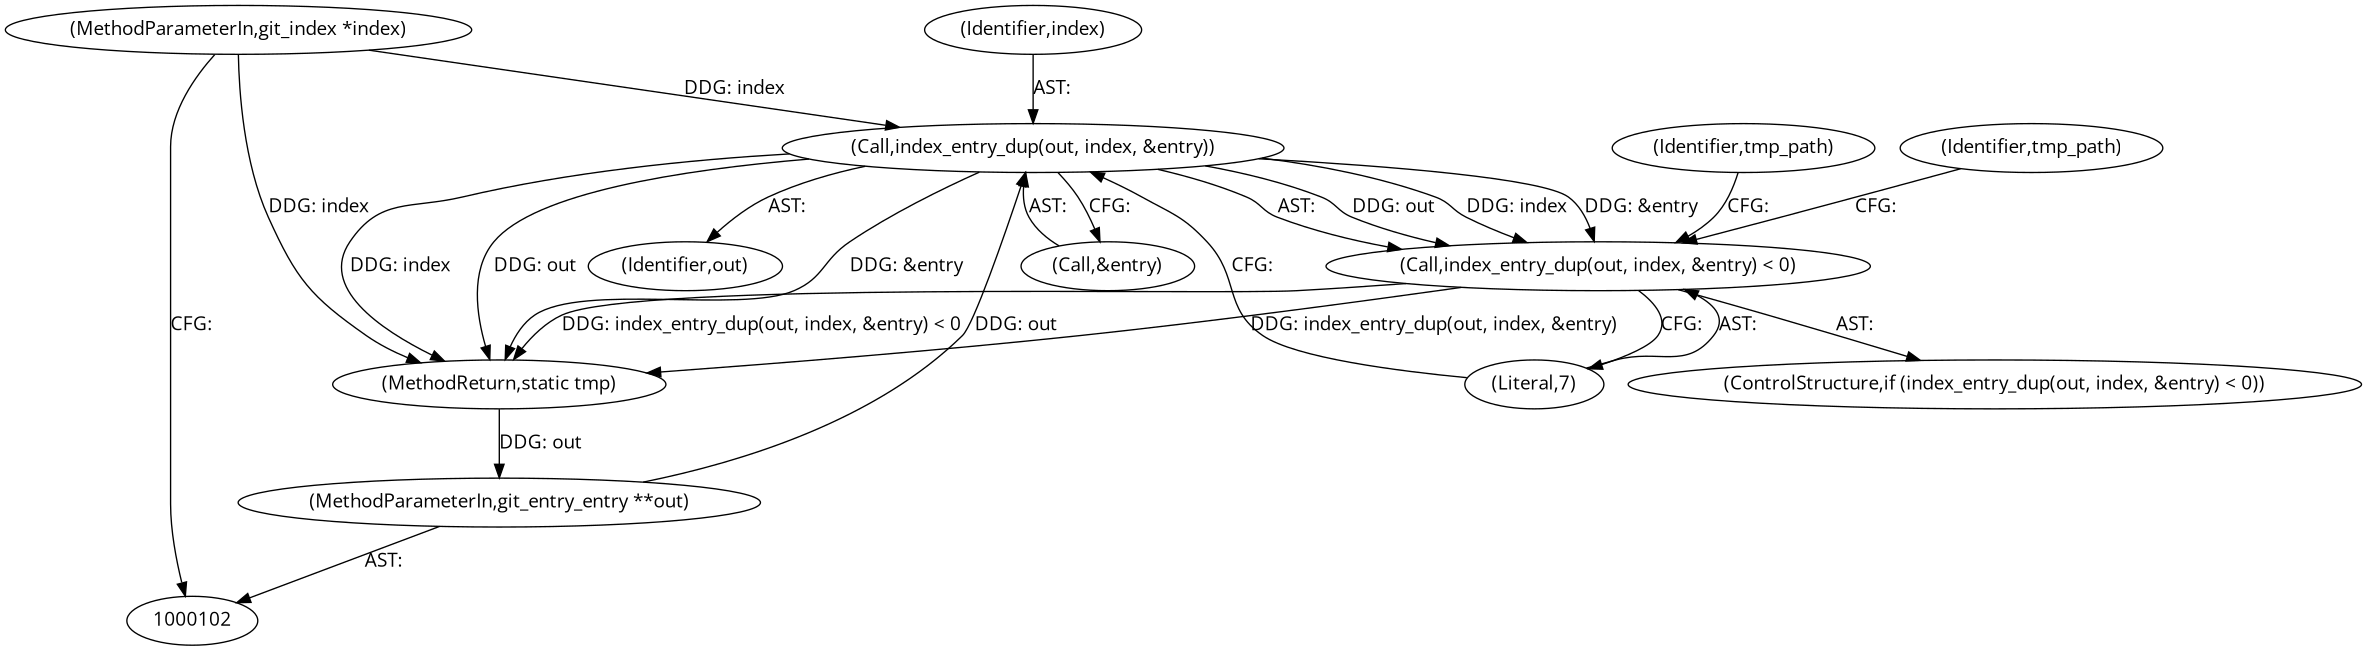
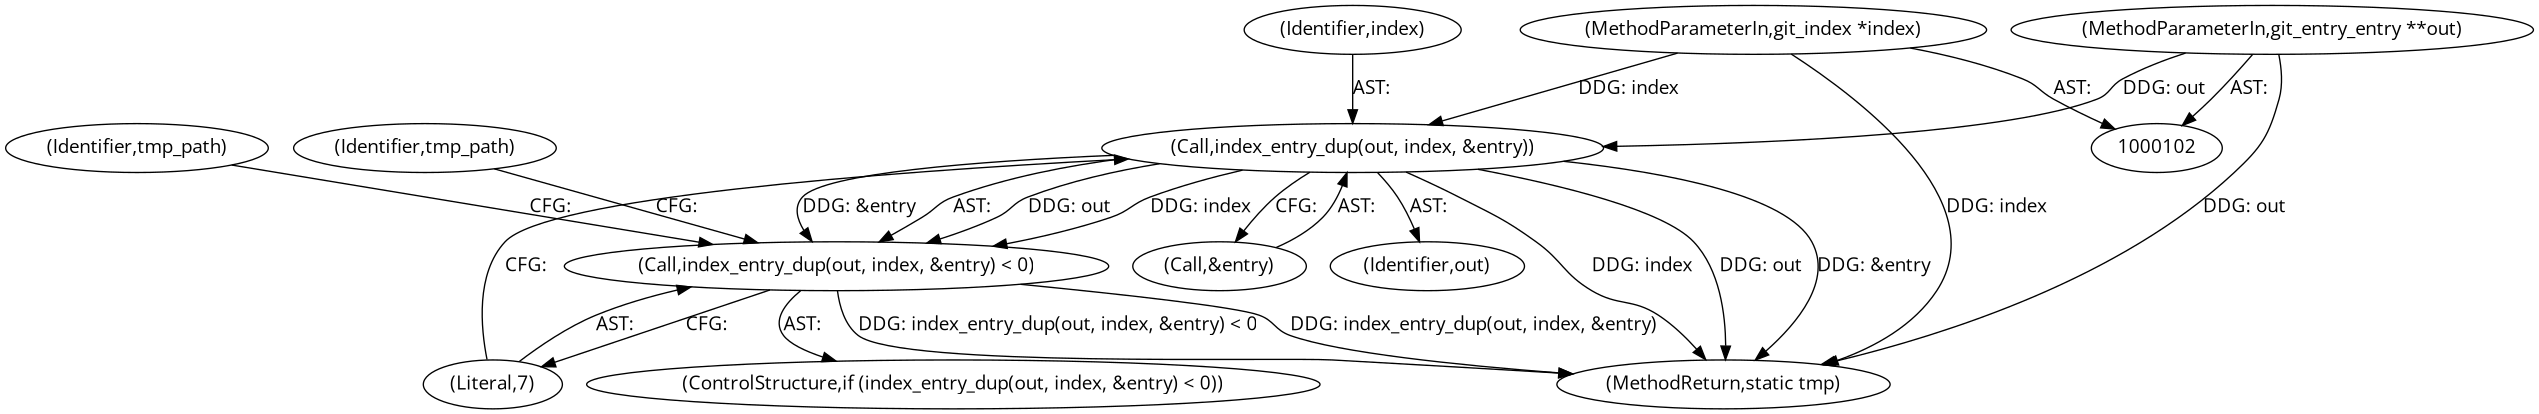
(194, 325) -> (2075, 89)
(499, 437) -> (2106, 262)
